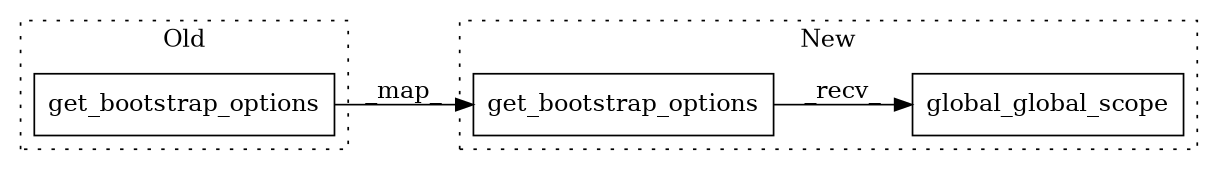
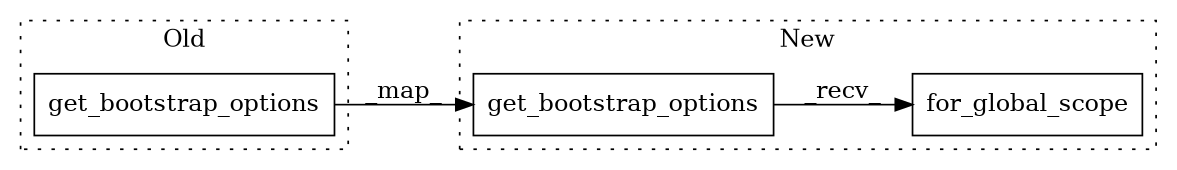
(1048, 105) -> (1027, 105)
